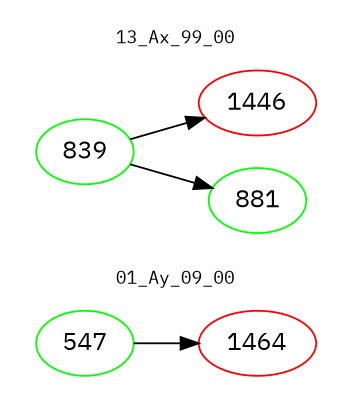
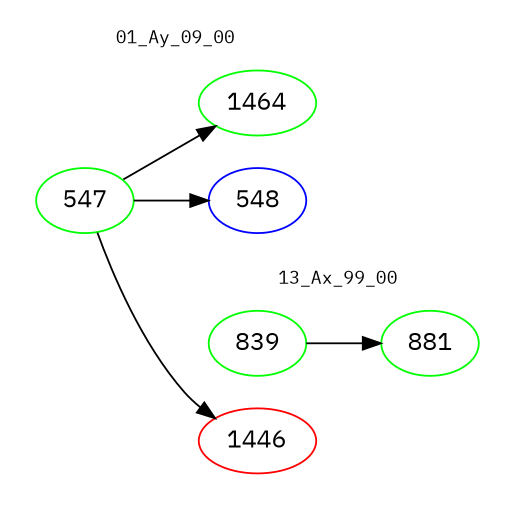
(158, 131) -> (139, 326)
none -> (257, 201)
(257, 343) -> (257, 103)
